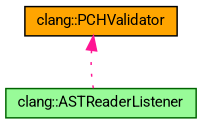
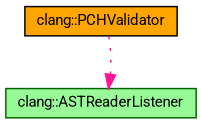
(91, 70) -> (111, 55)
